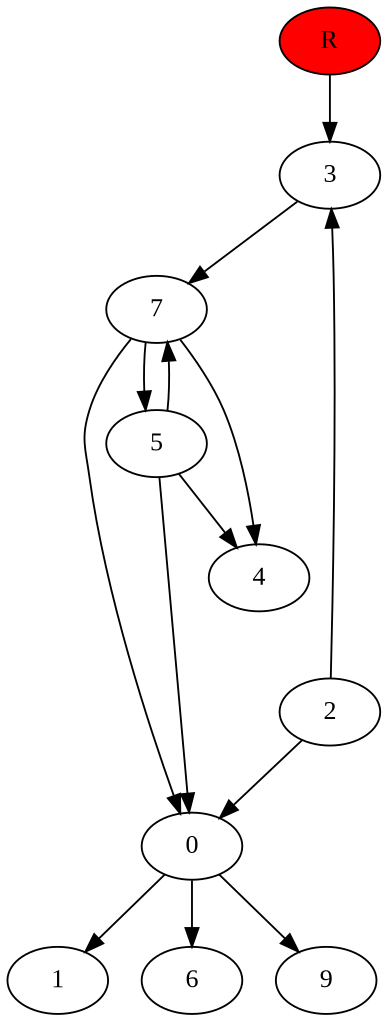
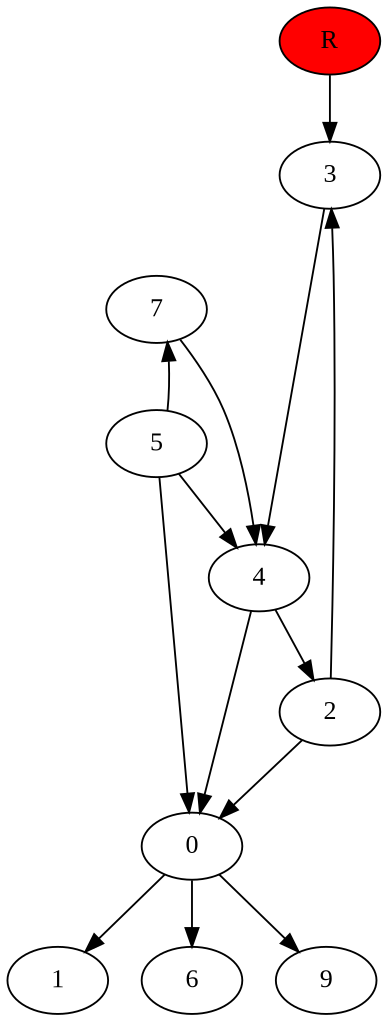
(251, 237) -> (296, 367)
(144, 367) -> none
(106, 565) -> (228, 703)
none -> (290, 637)
